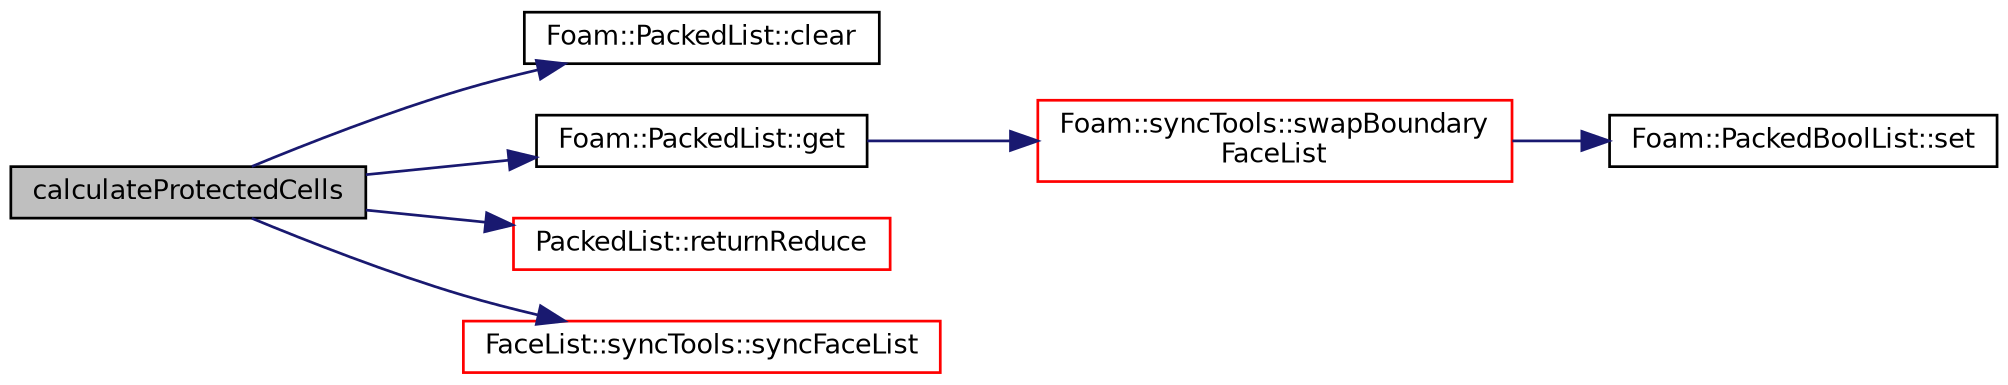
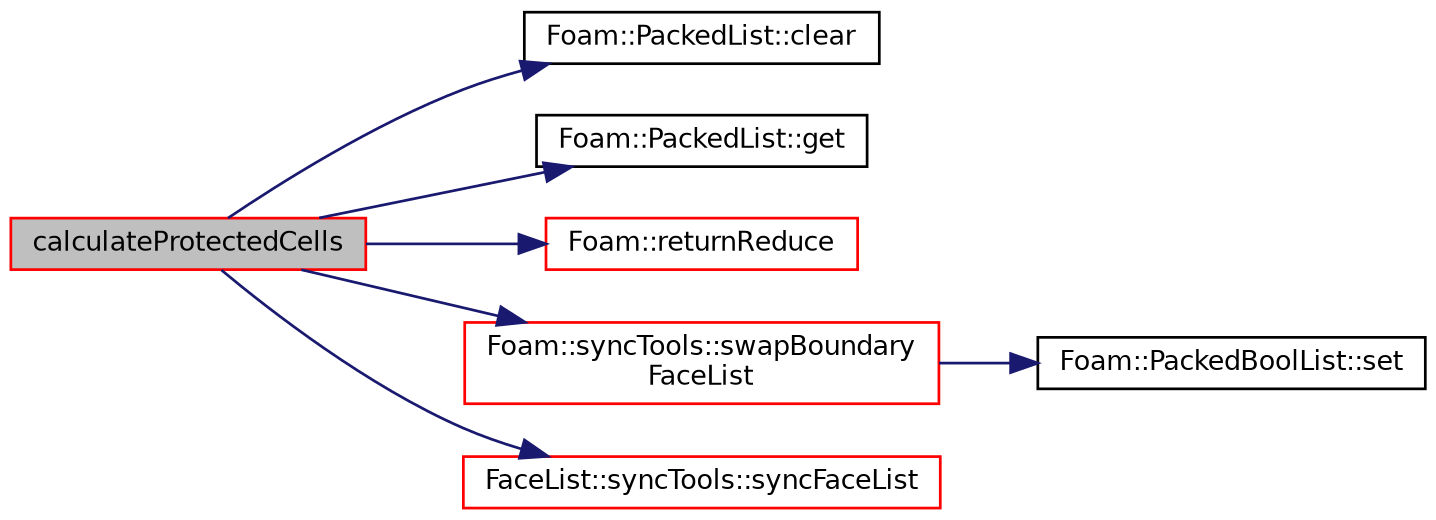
(939, 141) -> (400, 293)
(188, 192) -> (188, 244)
(702, 244) -> (702, 244)
